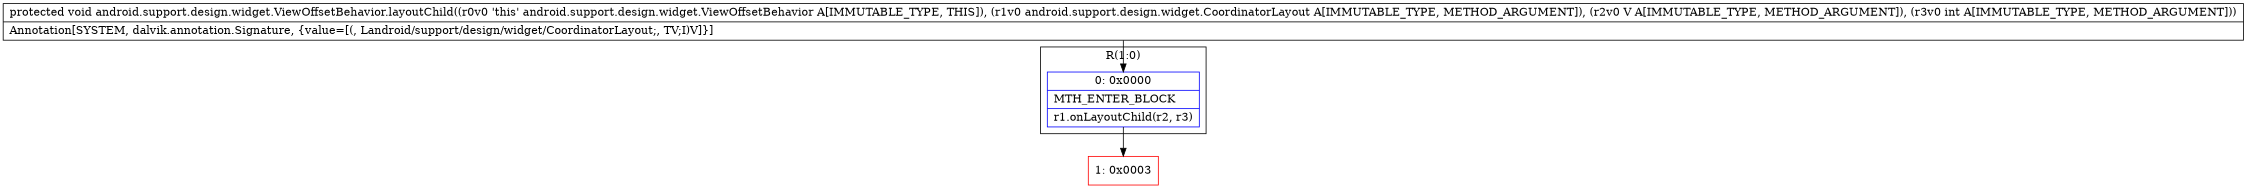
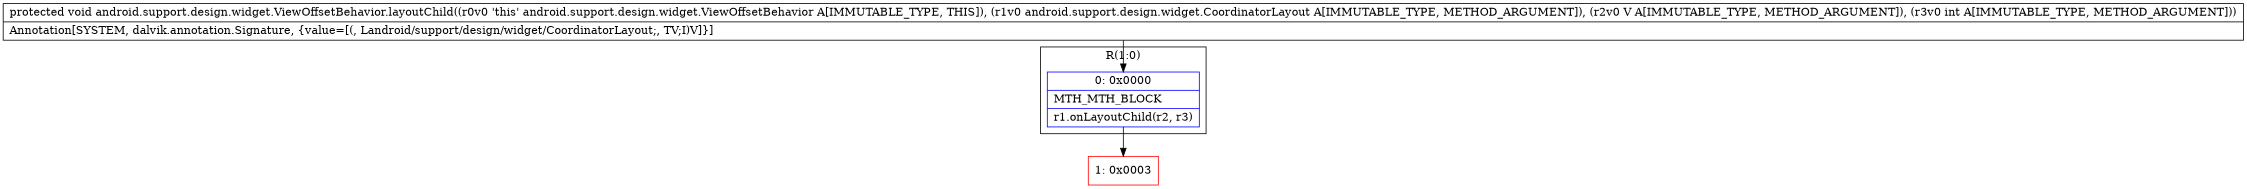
(1115, 99) -> (1108, 99)
